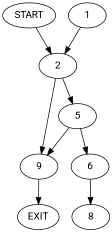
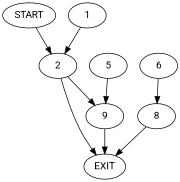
(66, 88) -> (73, 115)
(83, 138) -> none
none -> (133, 139)
